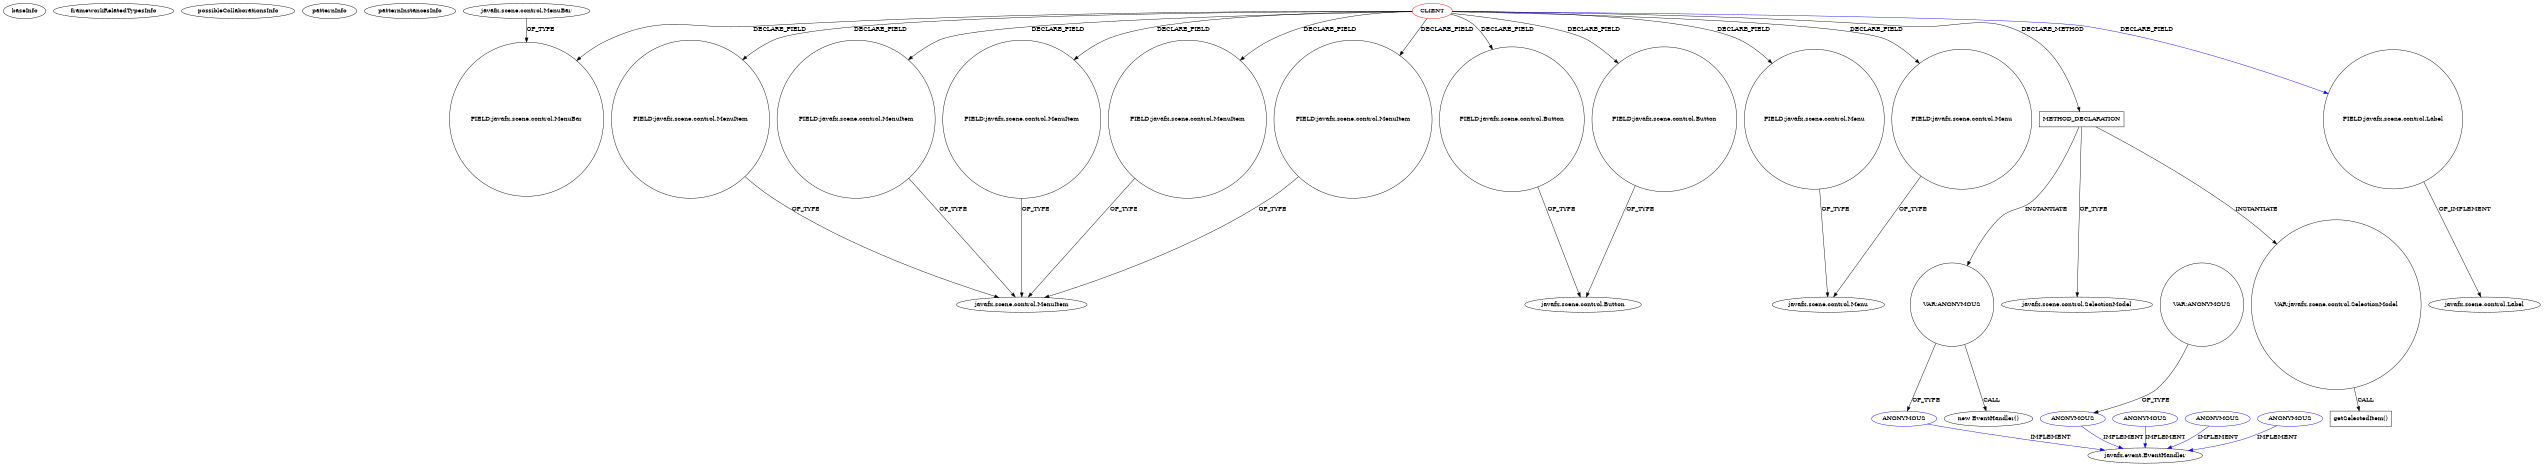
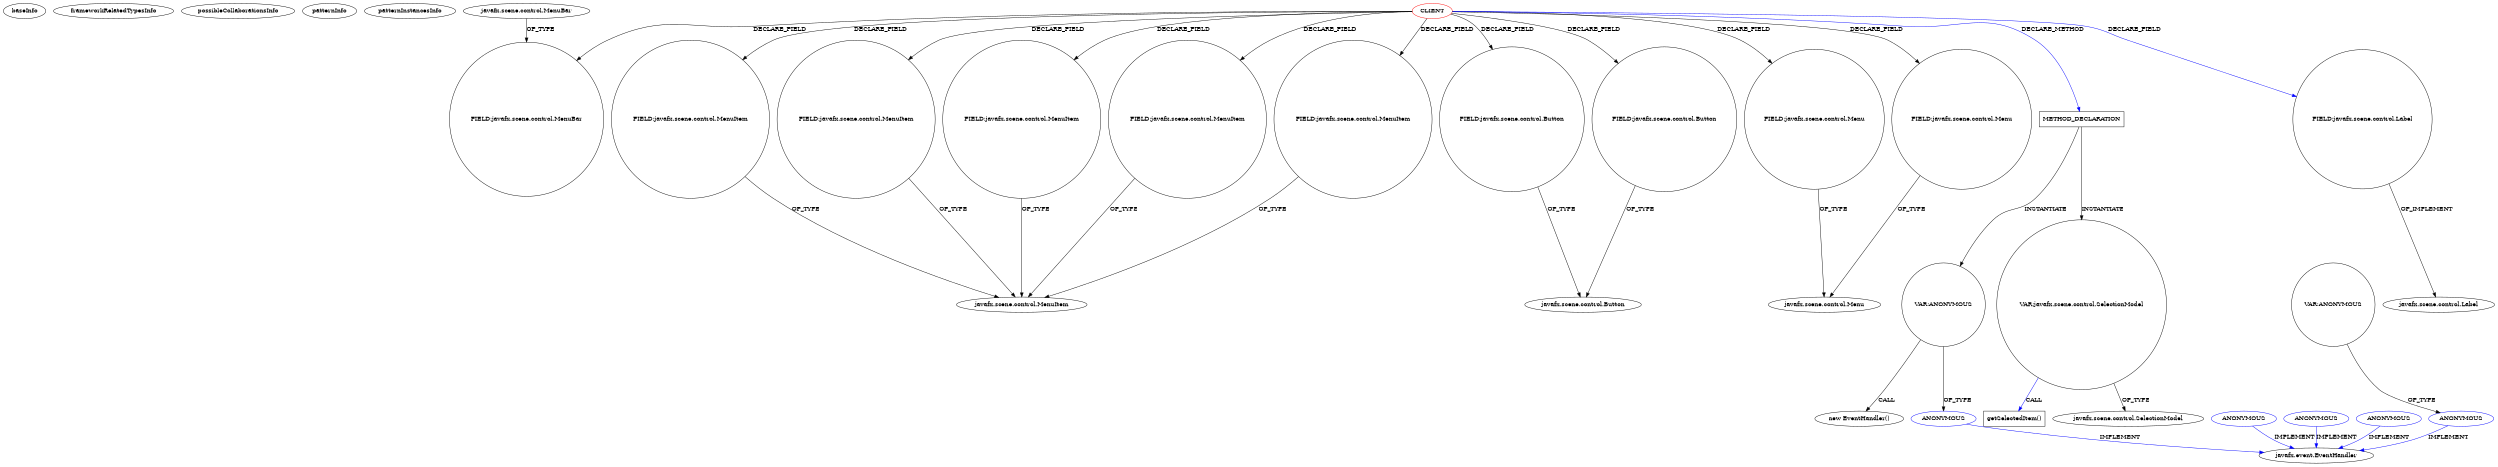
(1786, 20) -> (1786, 20)
(2079, 210) -> (2119, 395)
(2356, 397) -> (2030, 392)
